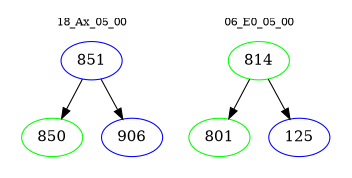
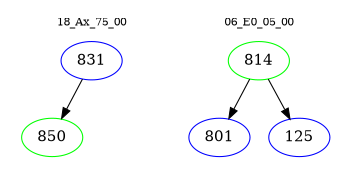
(92, 23) -> (92, 23)
(92, 61) -> (92, 61)
(132, 137) -> none
(219, 137) -> (219, 137)
